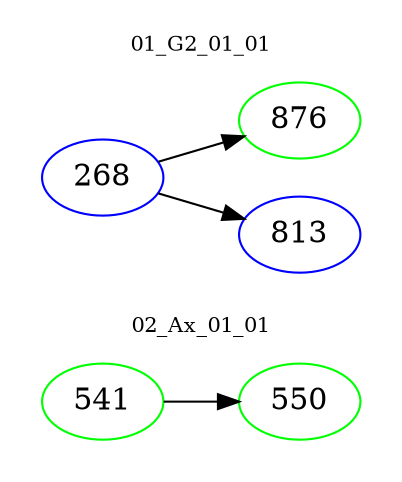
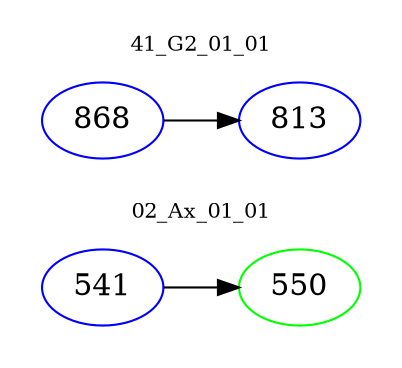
(201, 45) -> (201, 45)
(300, 120) -> none
(103, 178) -> (103, 120)
(103, 402) -> (103, 287)
